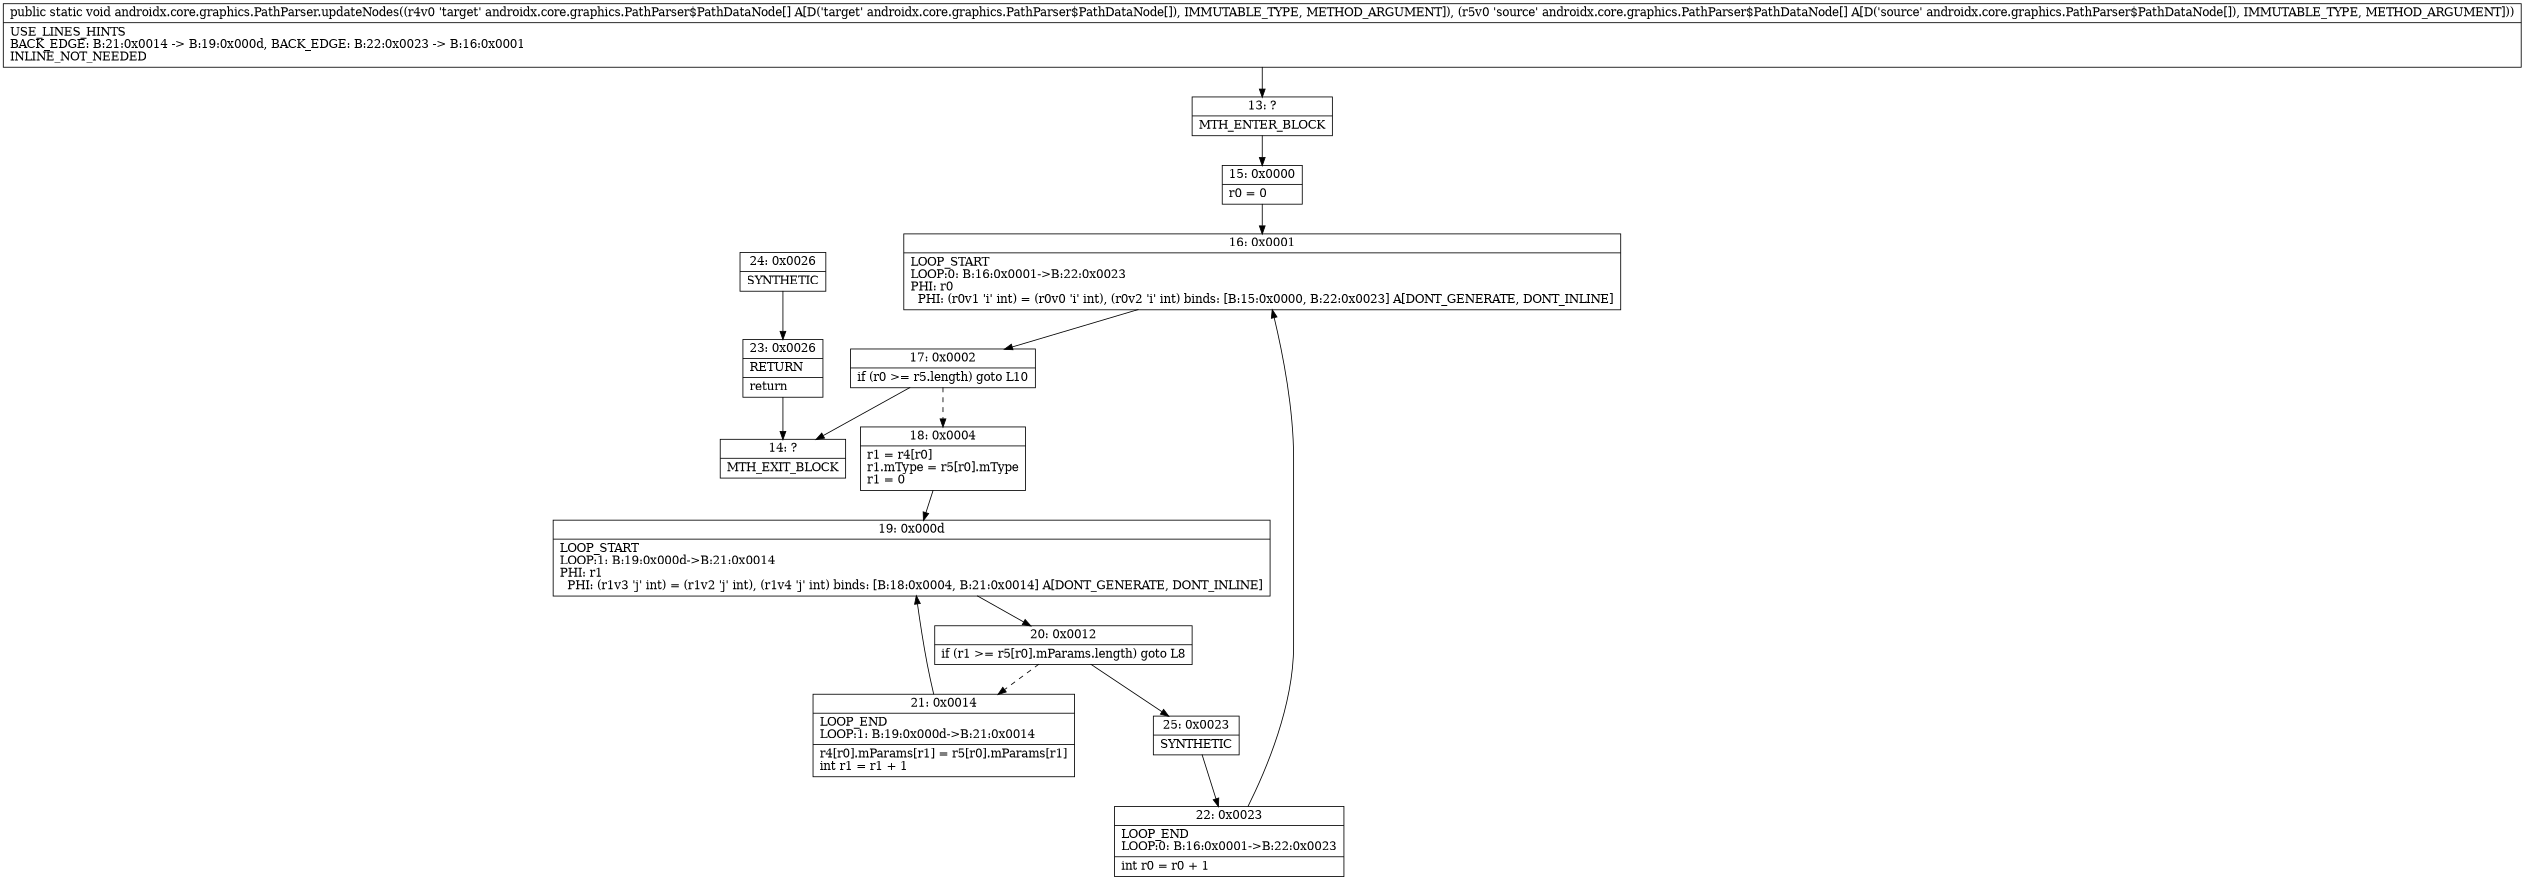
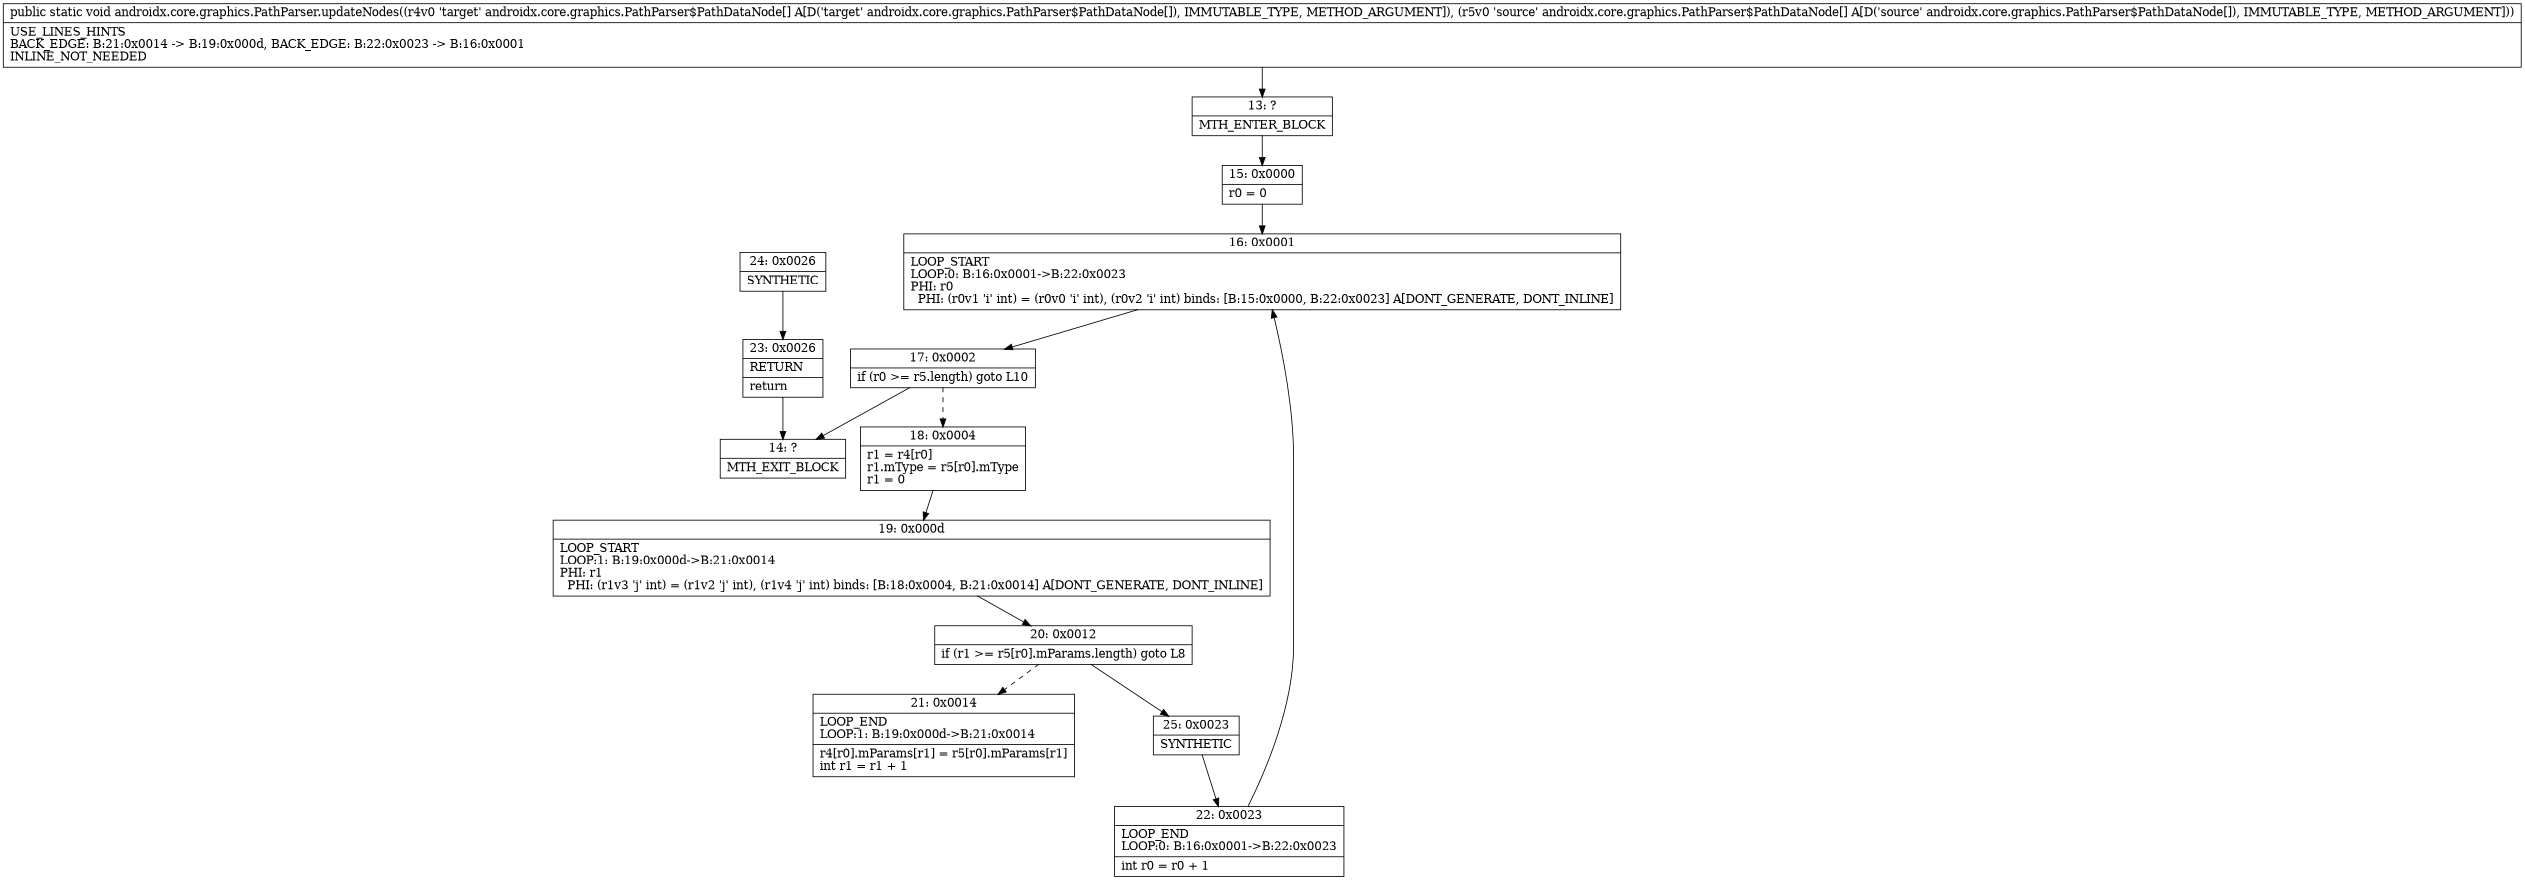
(925, 649) -> none
